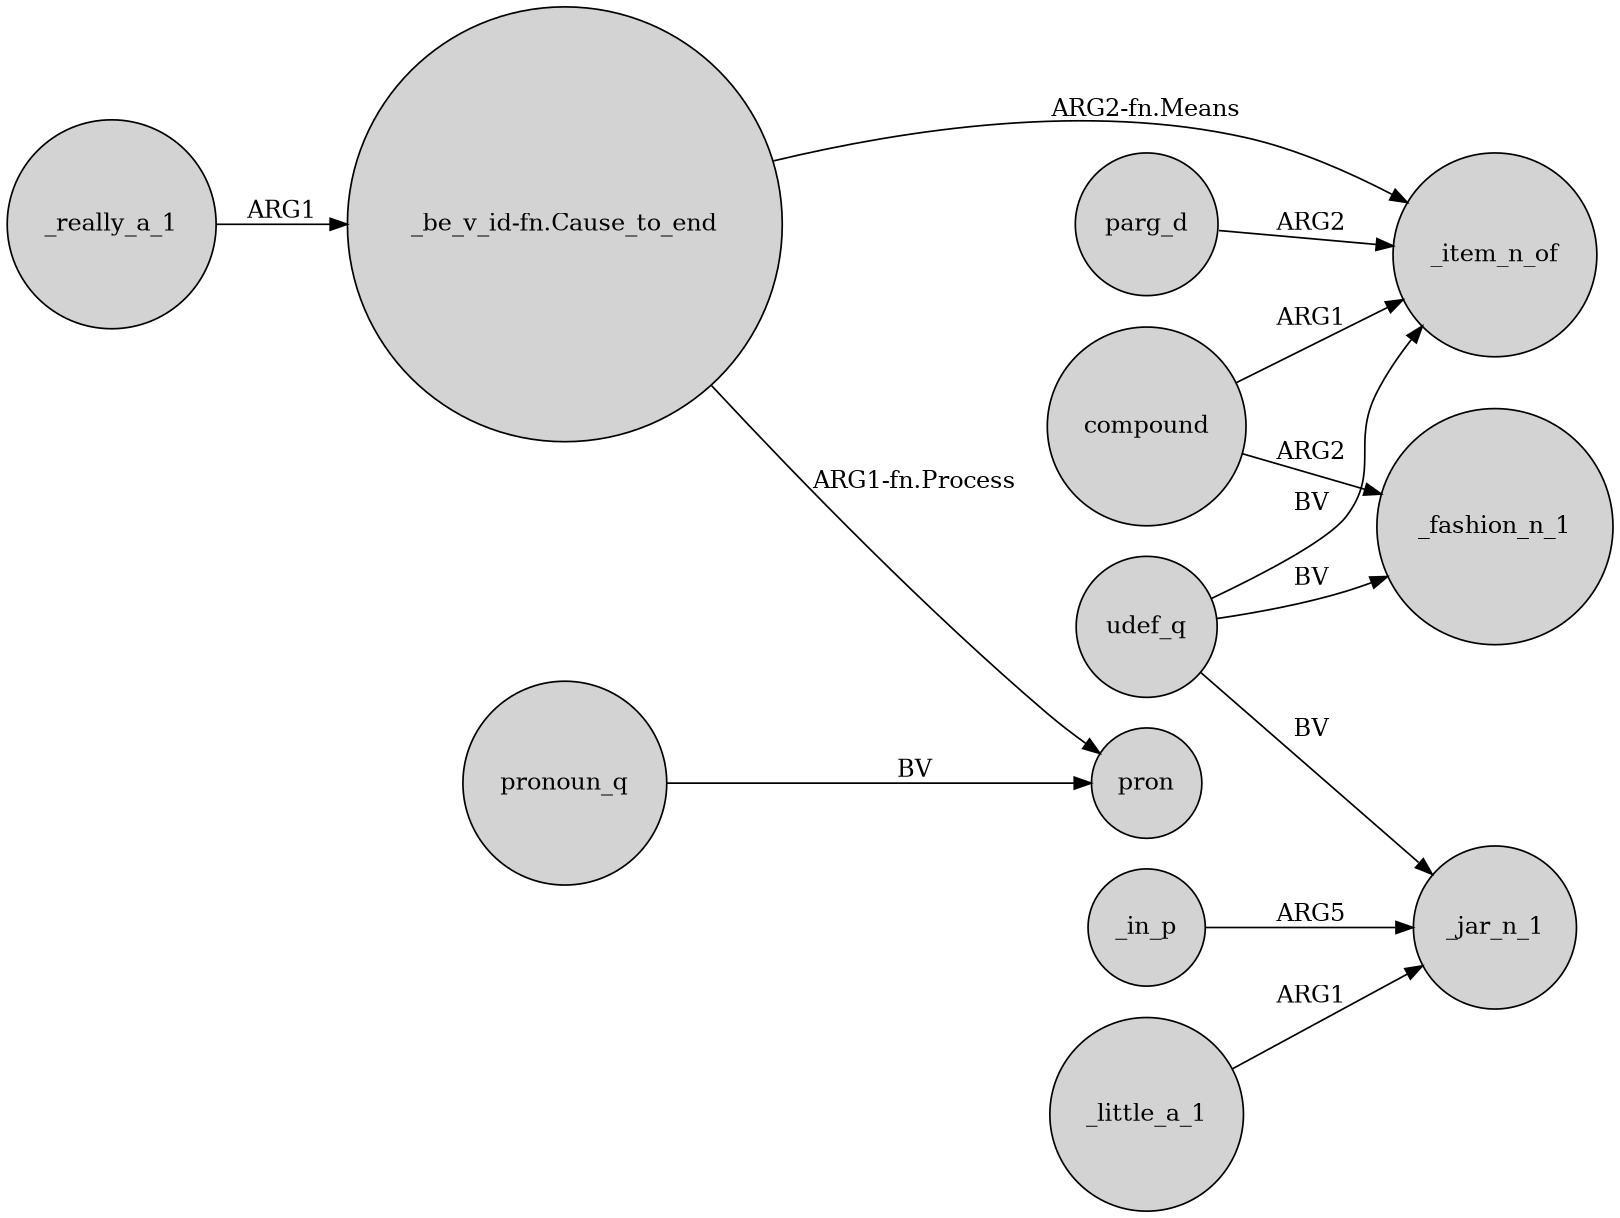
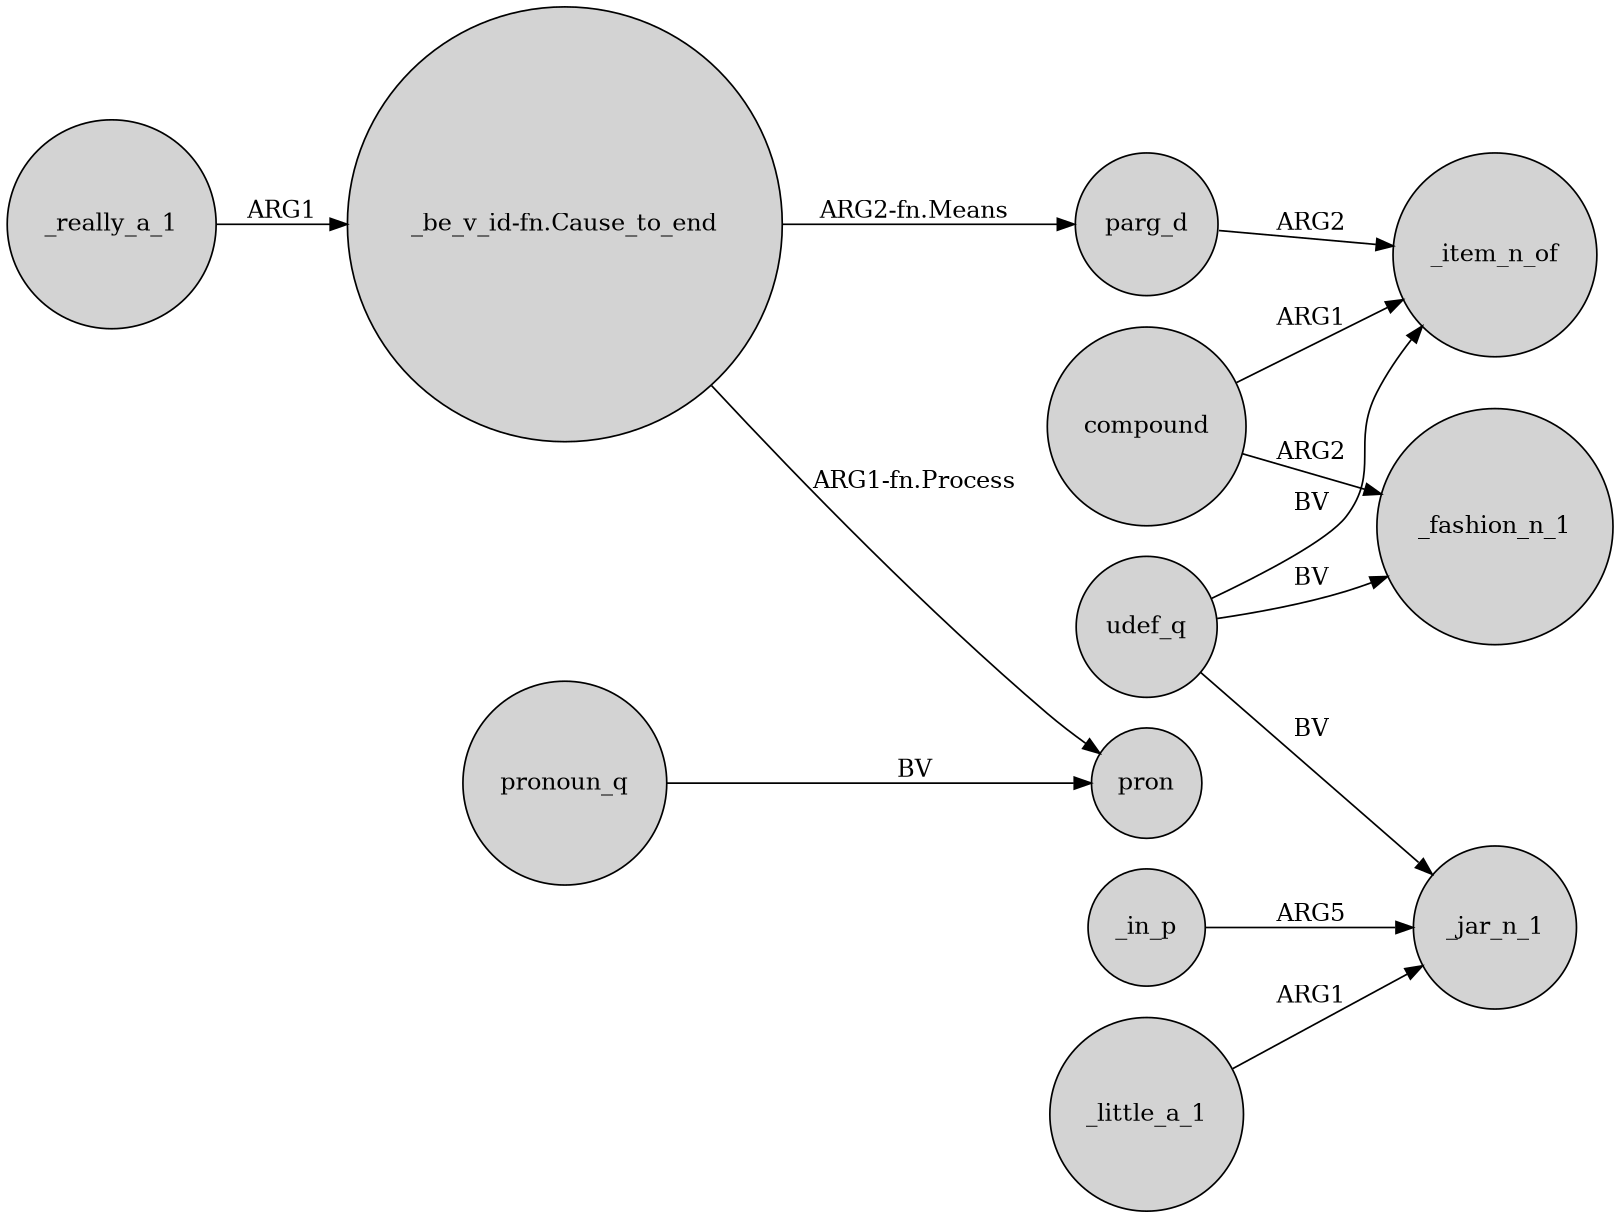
(1087, 121) -> (920, 224)
